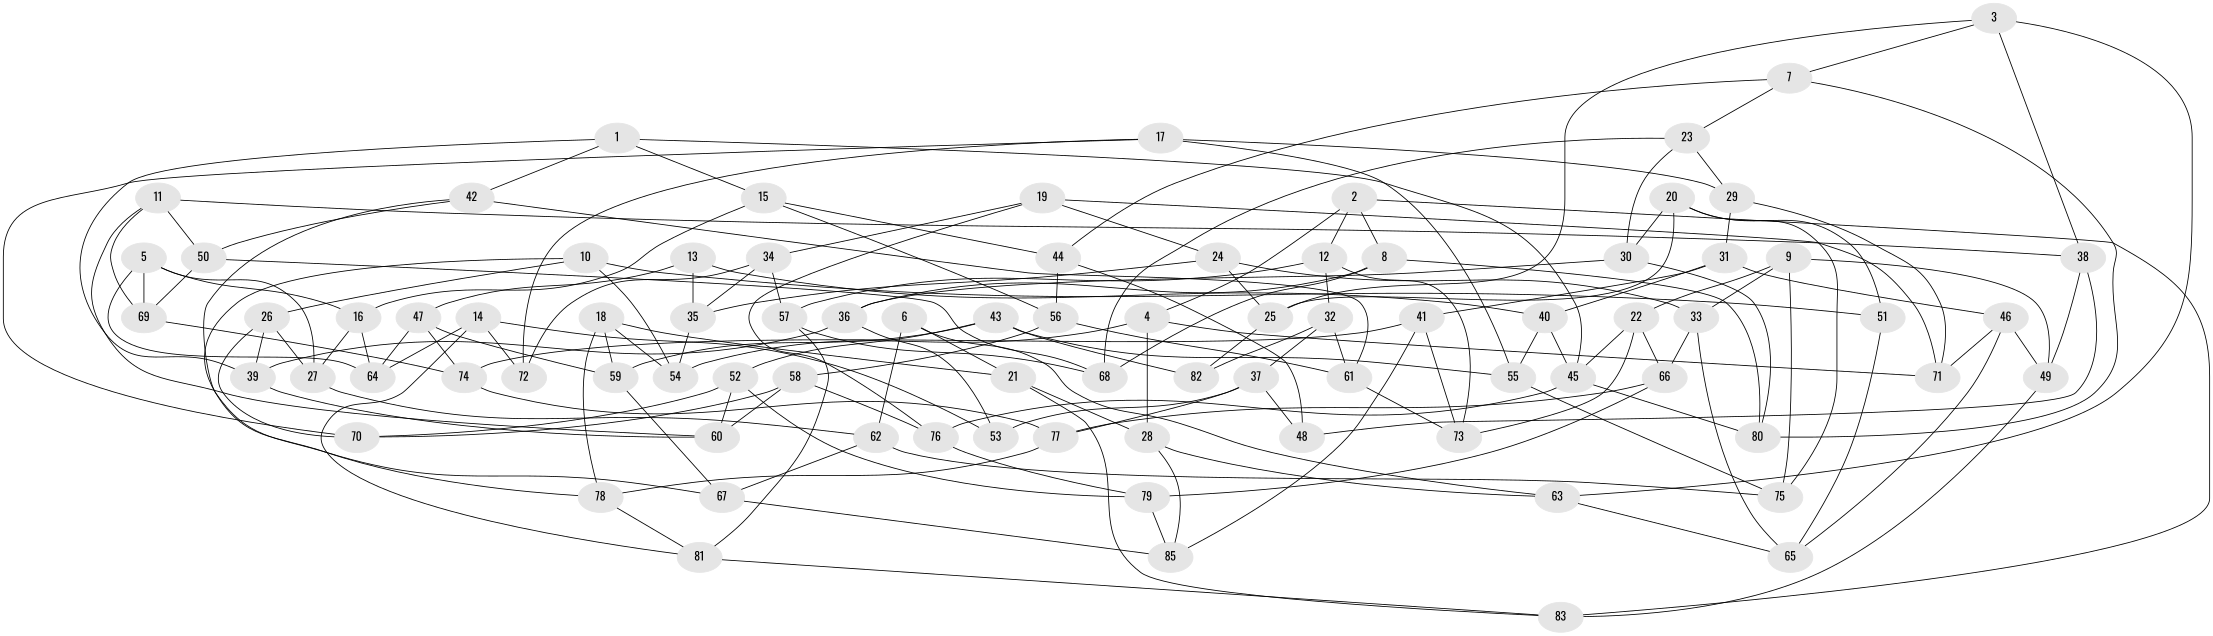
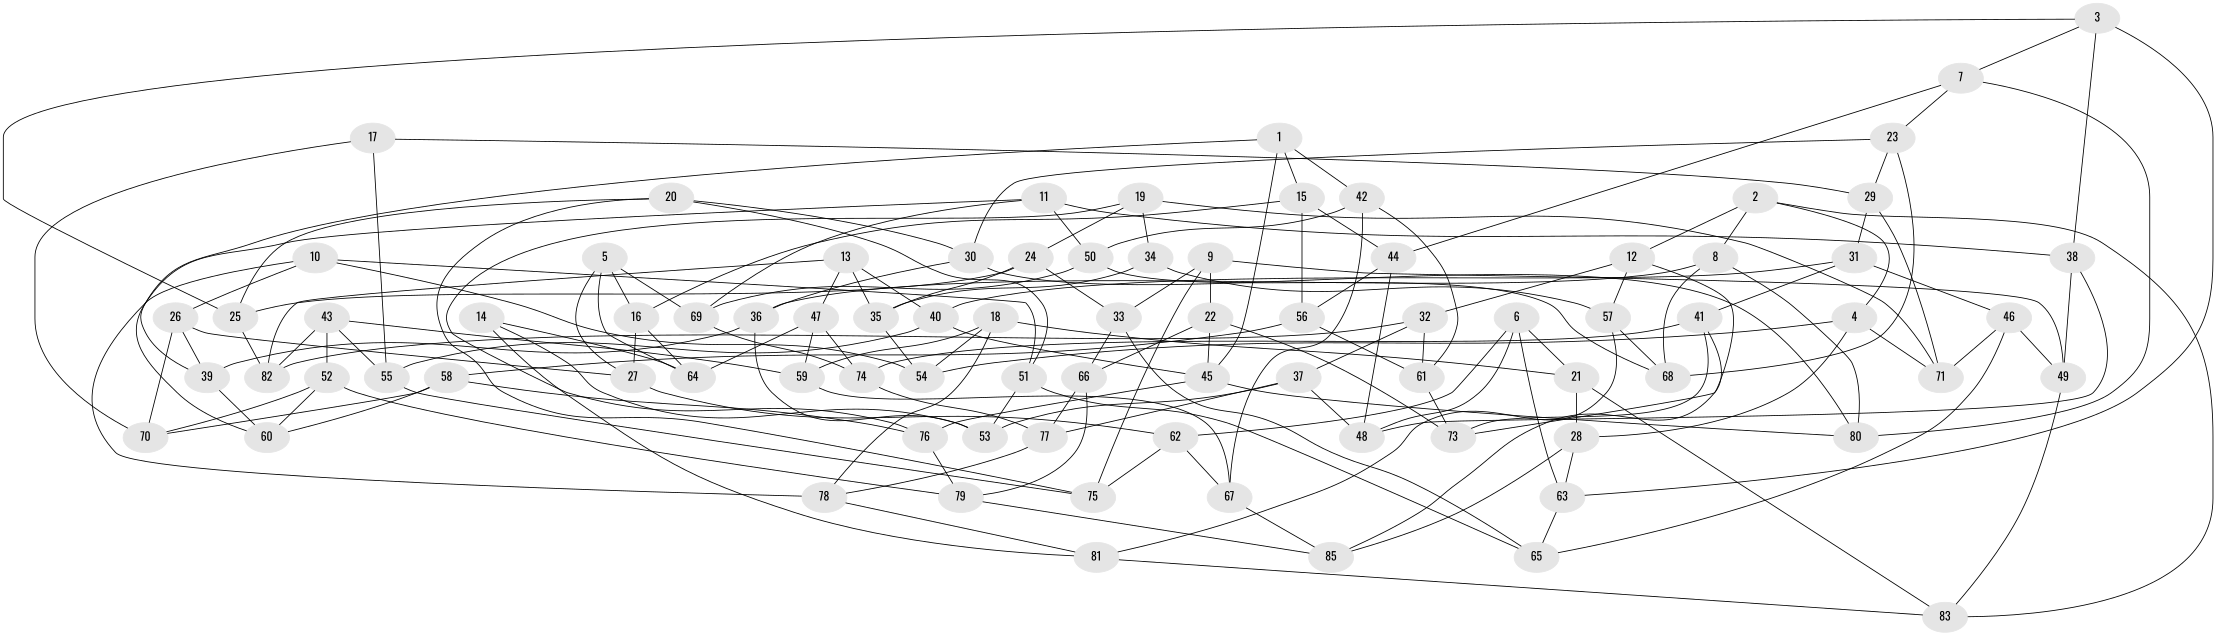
none -> (526, 281)
(524, 378) -> none
none -> (1464, 403)
none -> (1005, 407)
